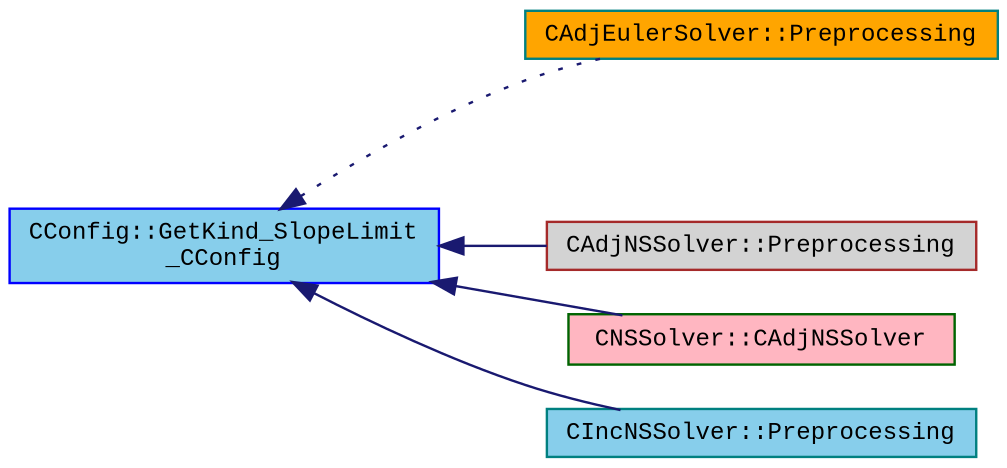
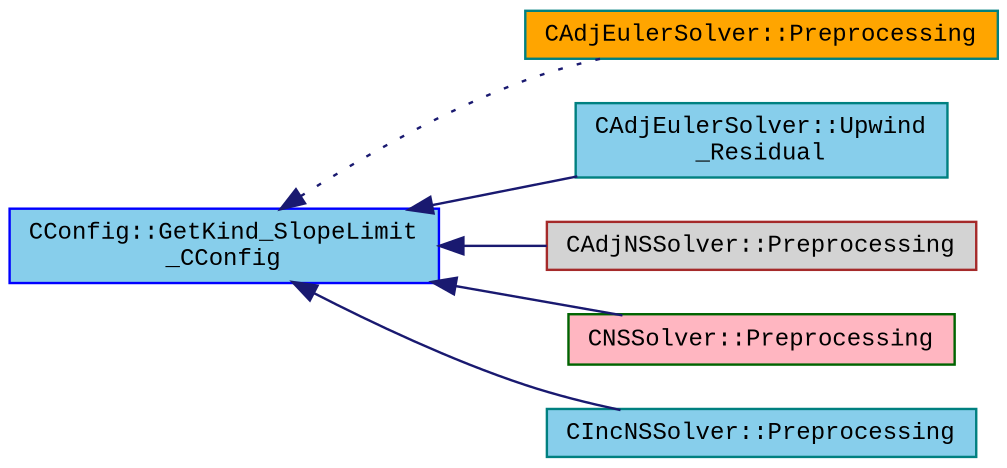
none -> (762, 140)
(762, 339) -> (762, 339)
